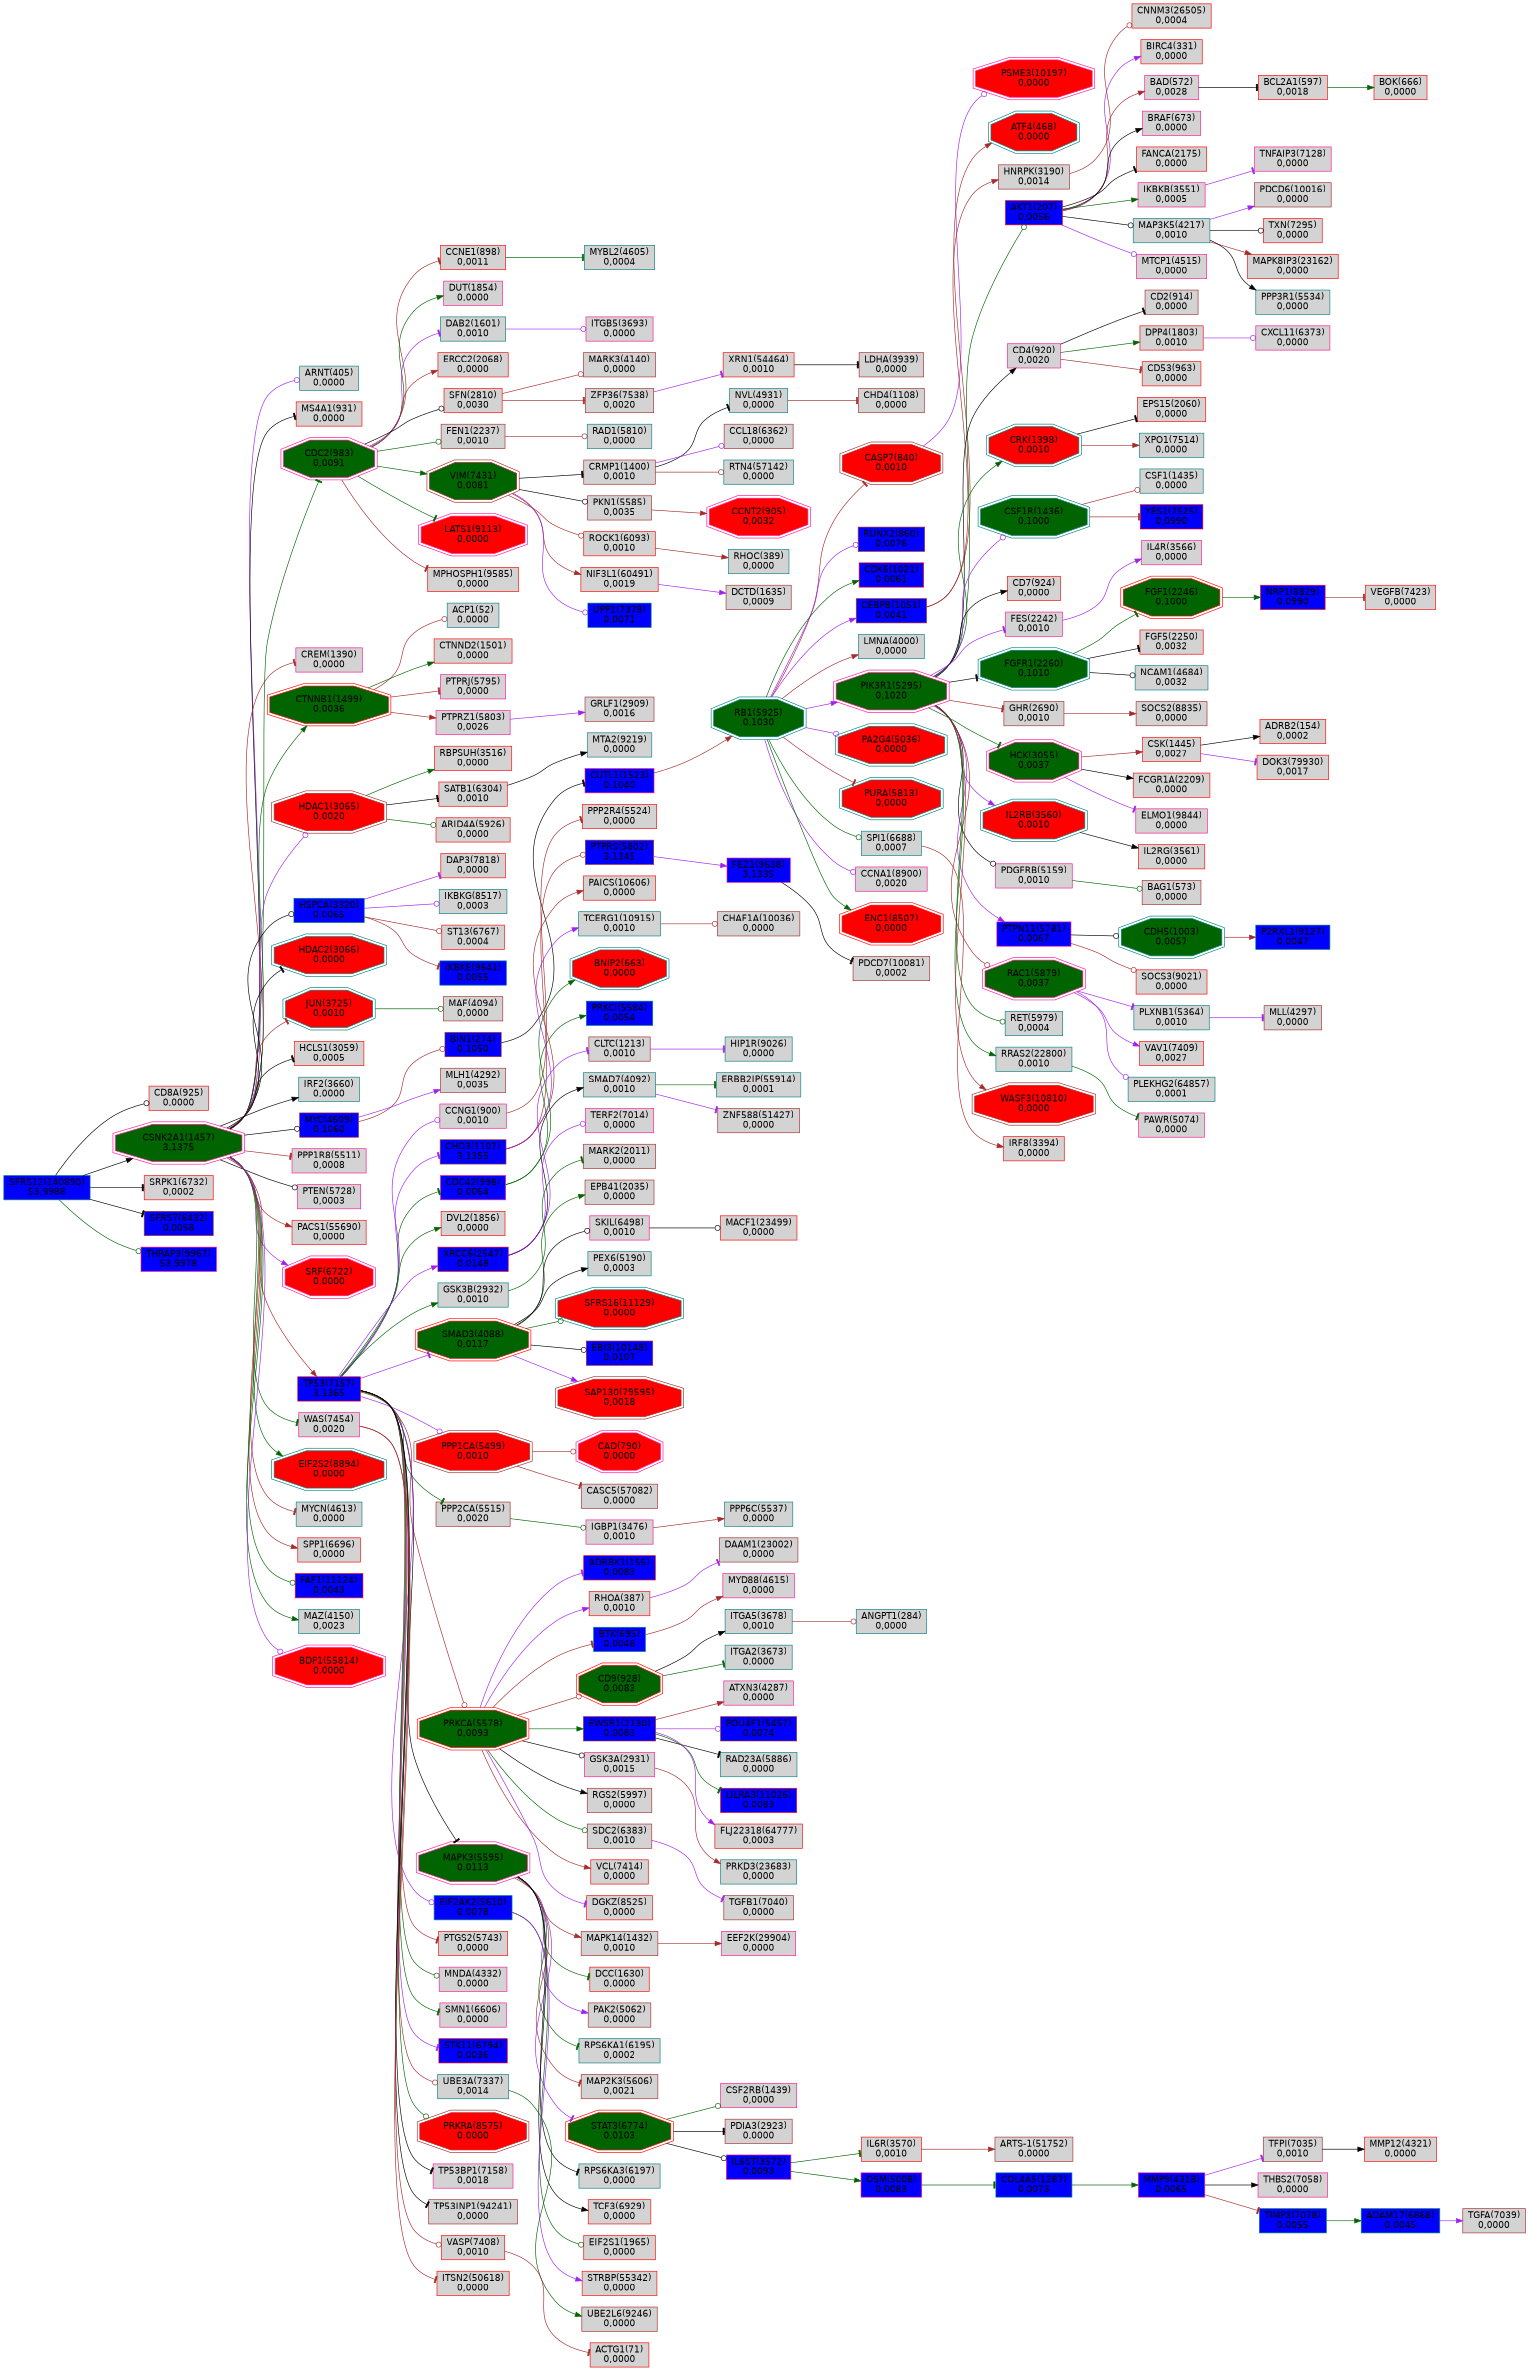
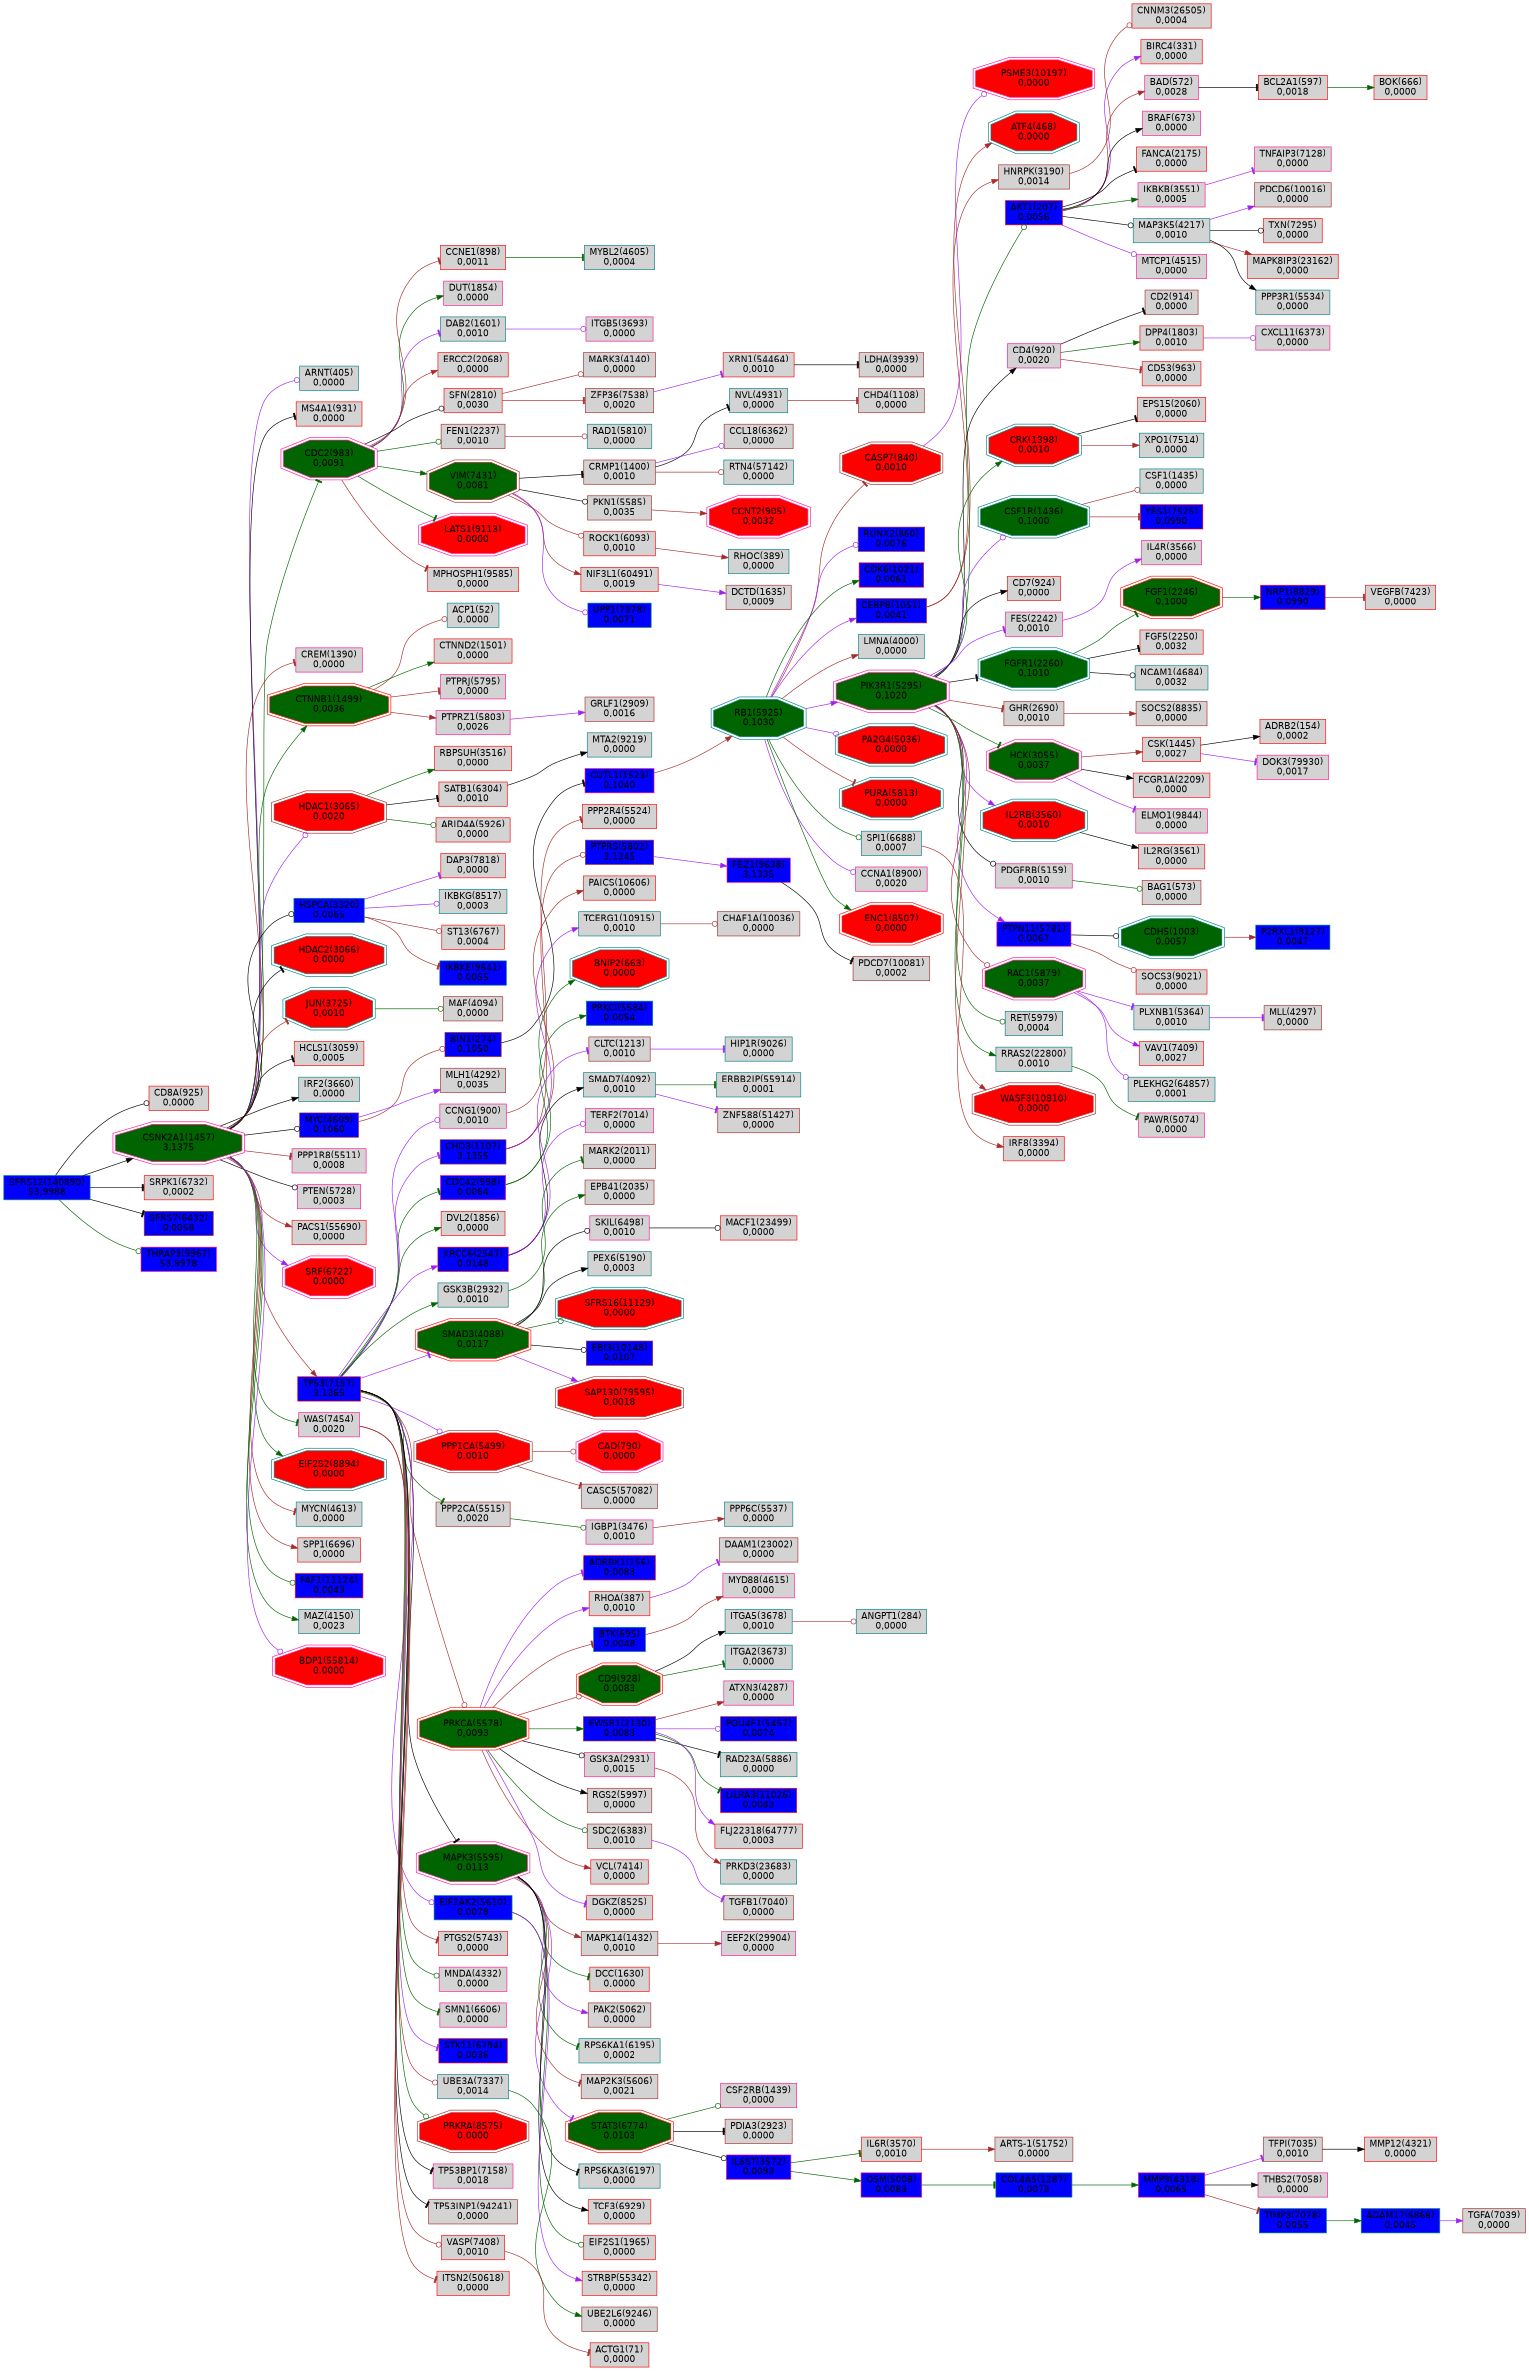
(1293, 767) -> (1293, 767)
